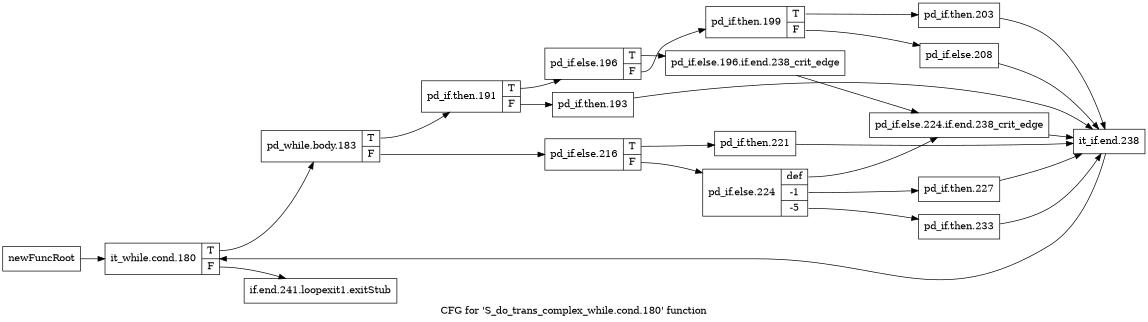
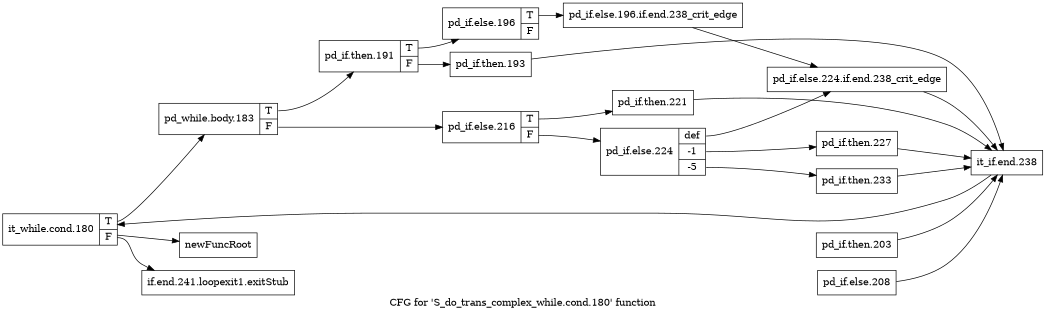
(755, 22) -> none
(89, 259) -> (145, 238)
